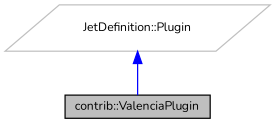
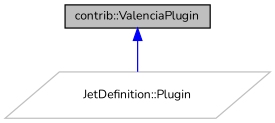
(138, 79) -> (138, 56)
